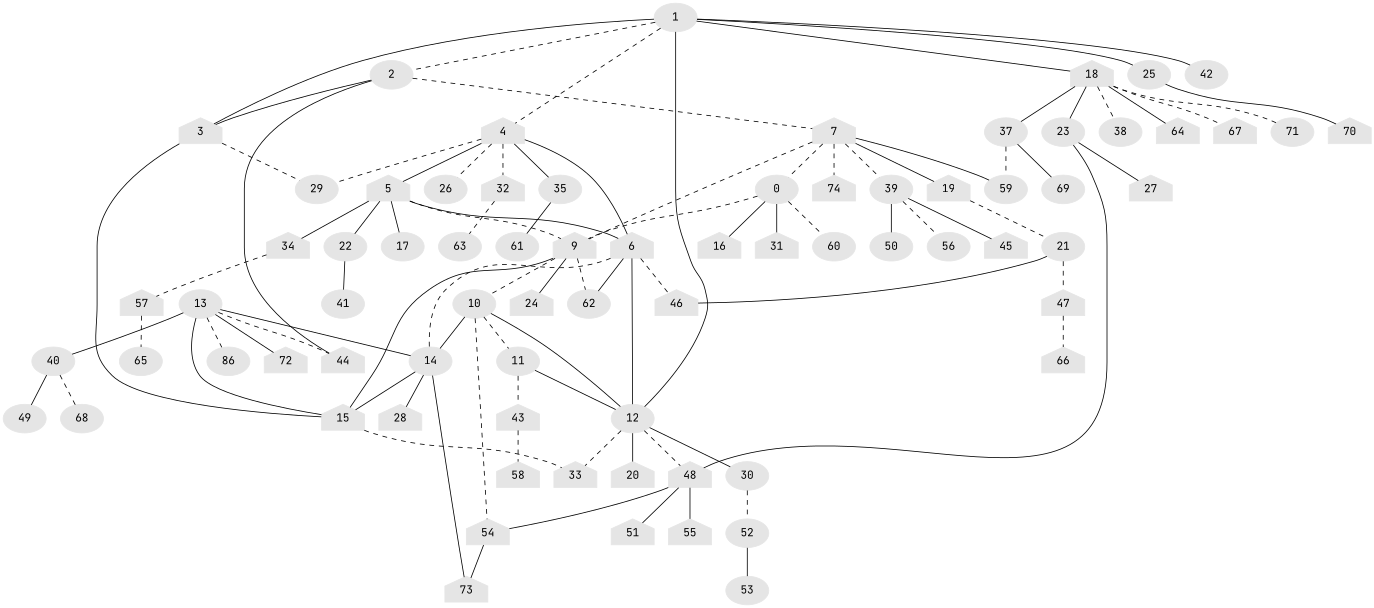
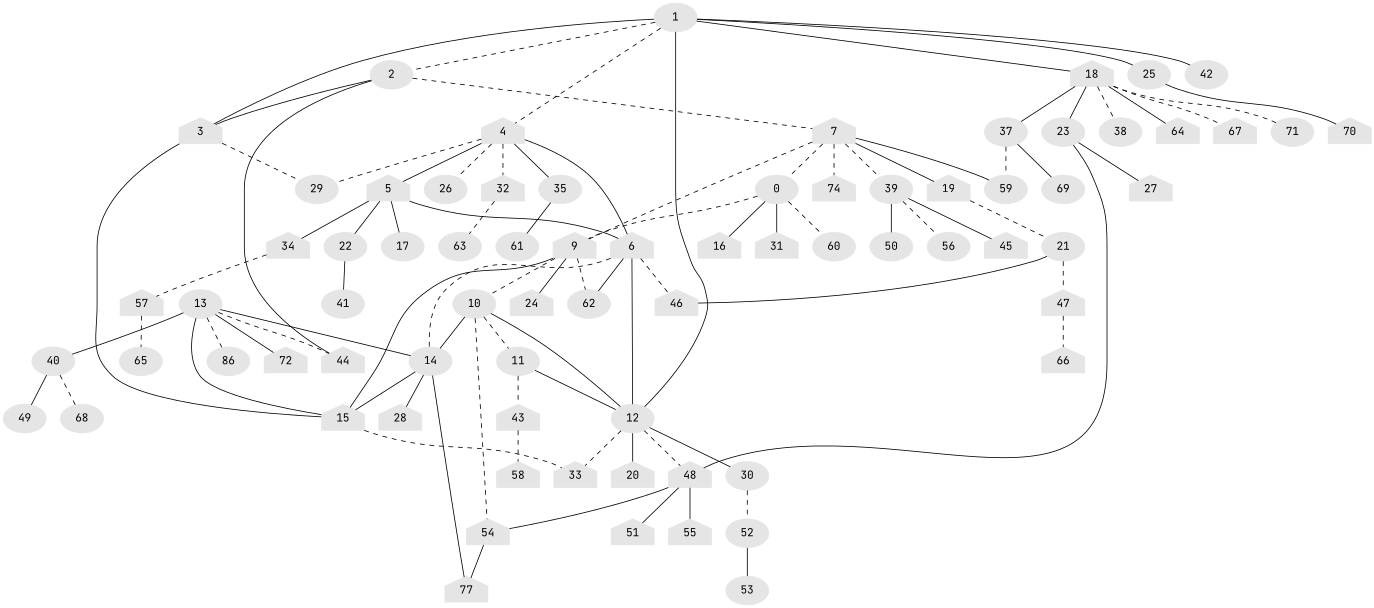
(513, 223) -> none
(466, 591) -> (466, 591)
